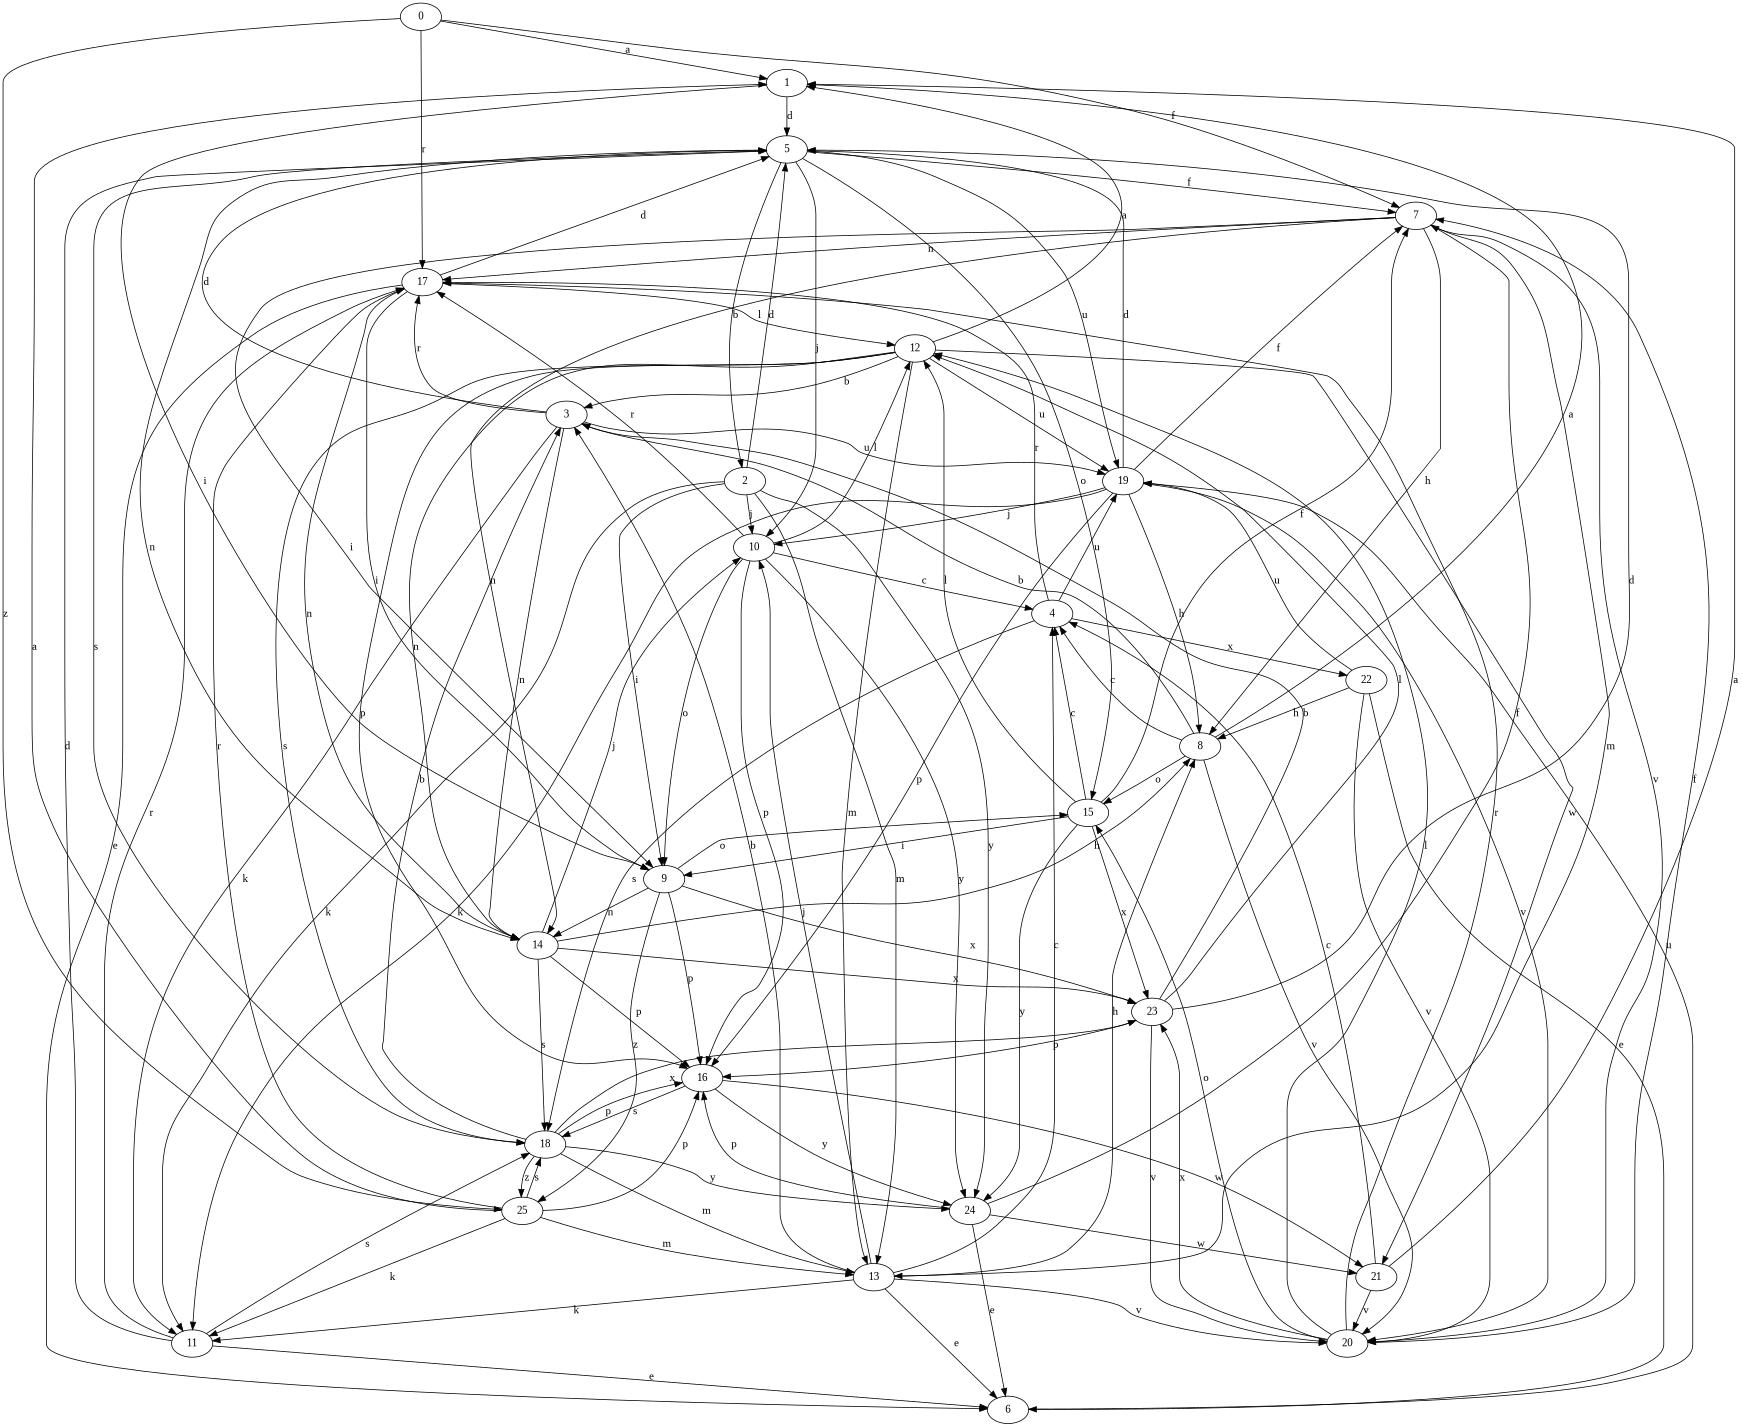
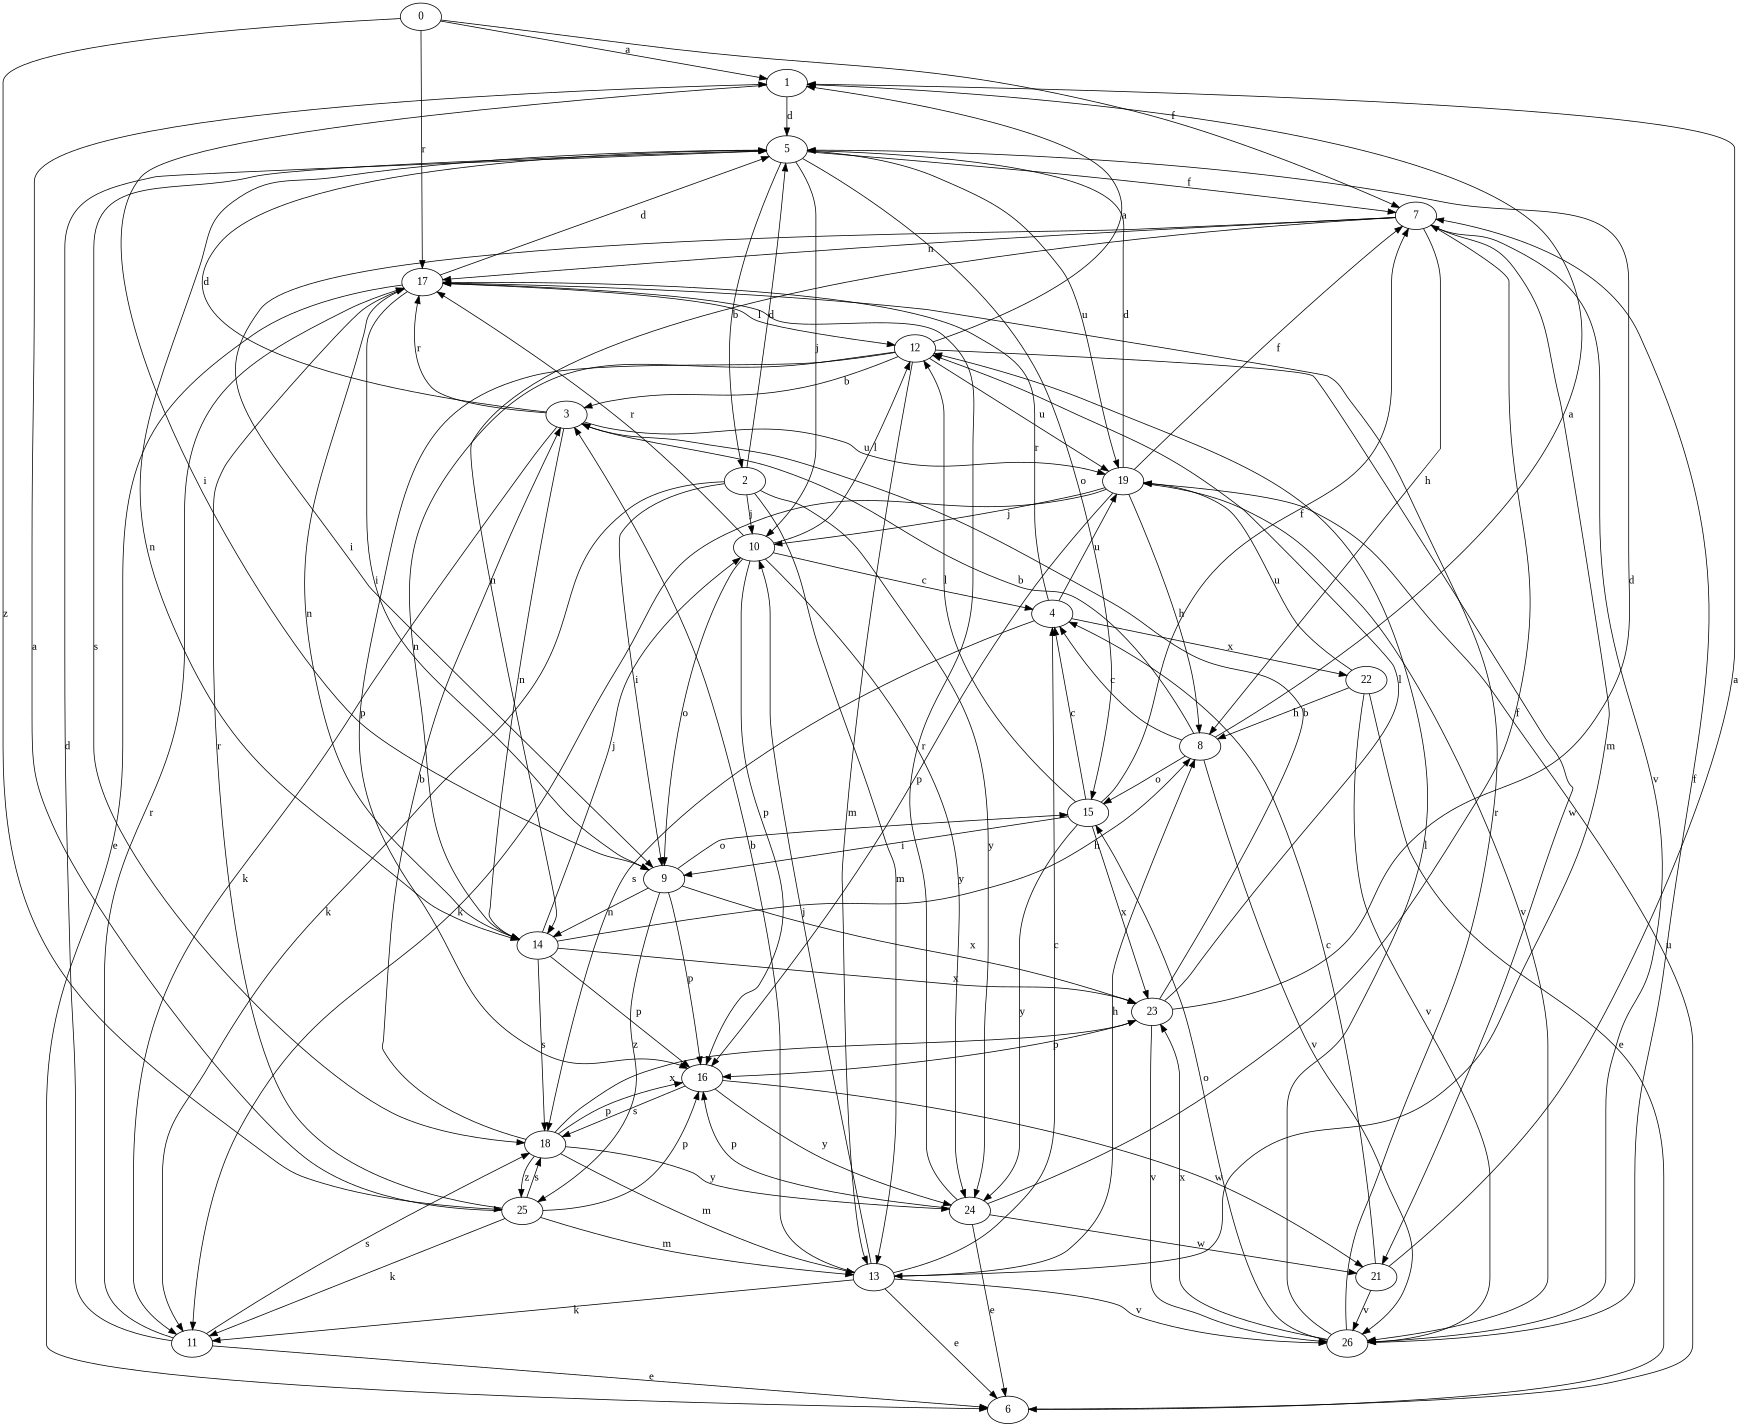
(284, 553) -> none
none -> (973, 559)
(1347, 1344) -> (1347, 1344)
